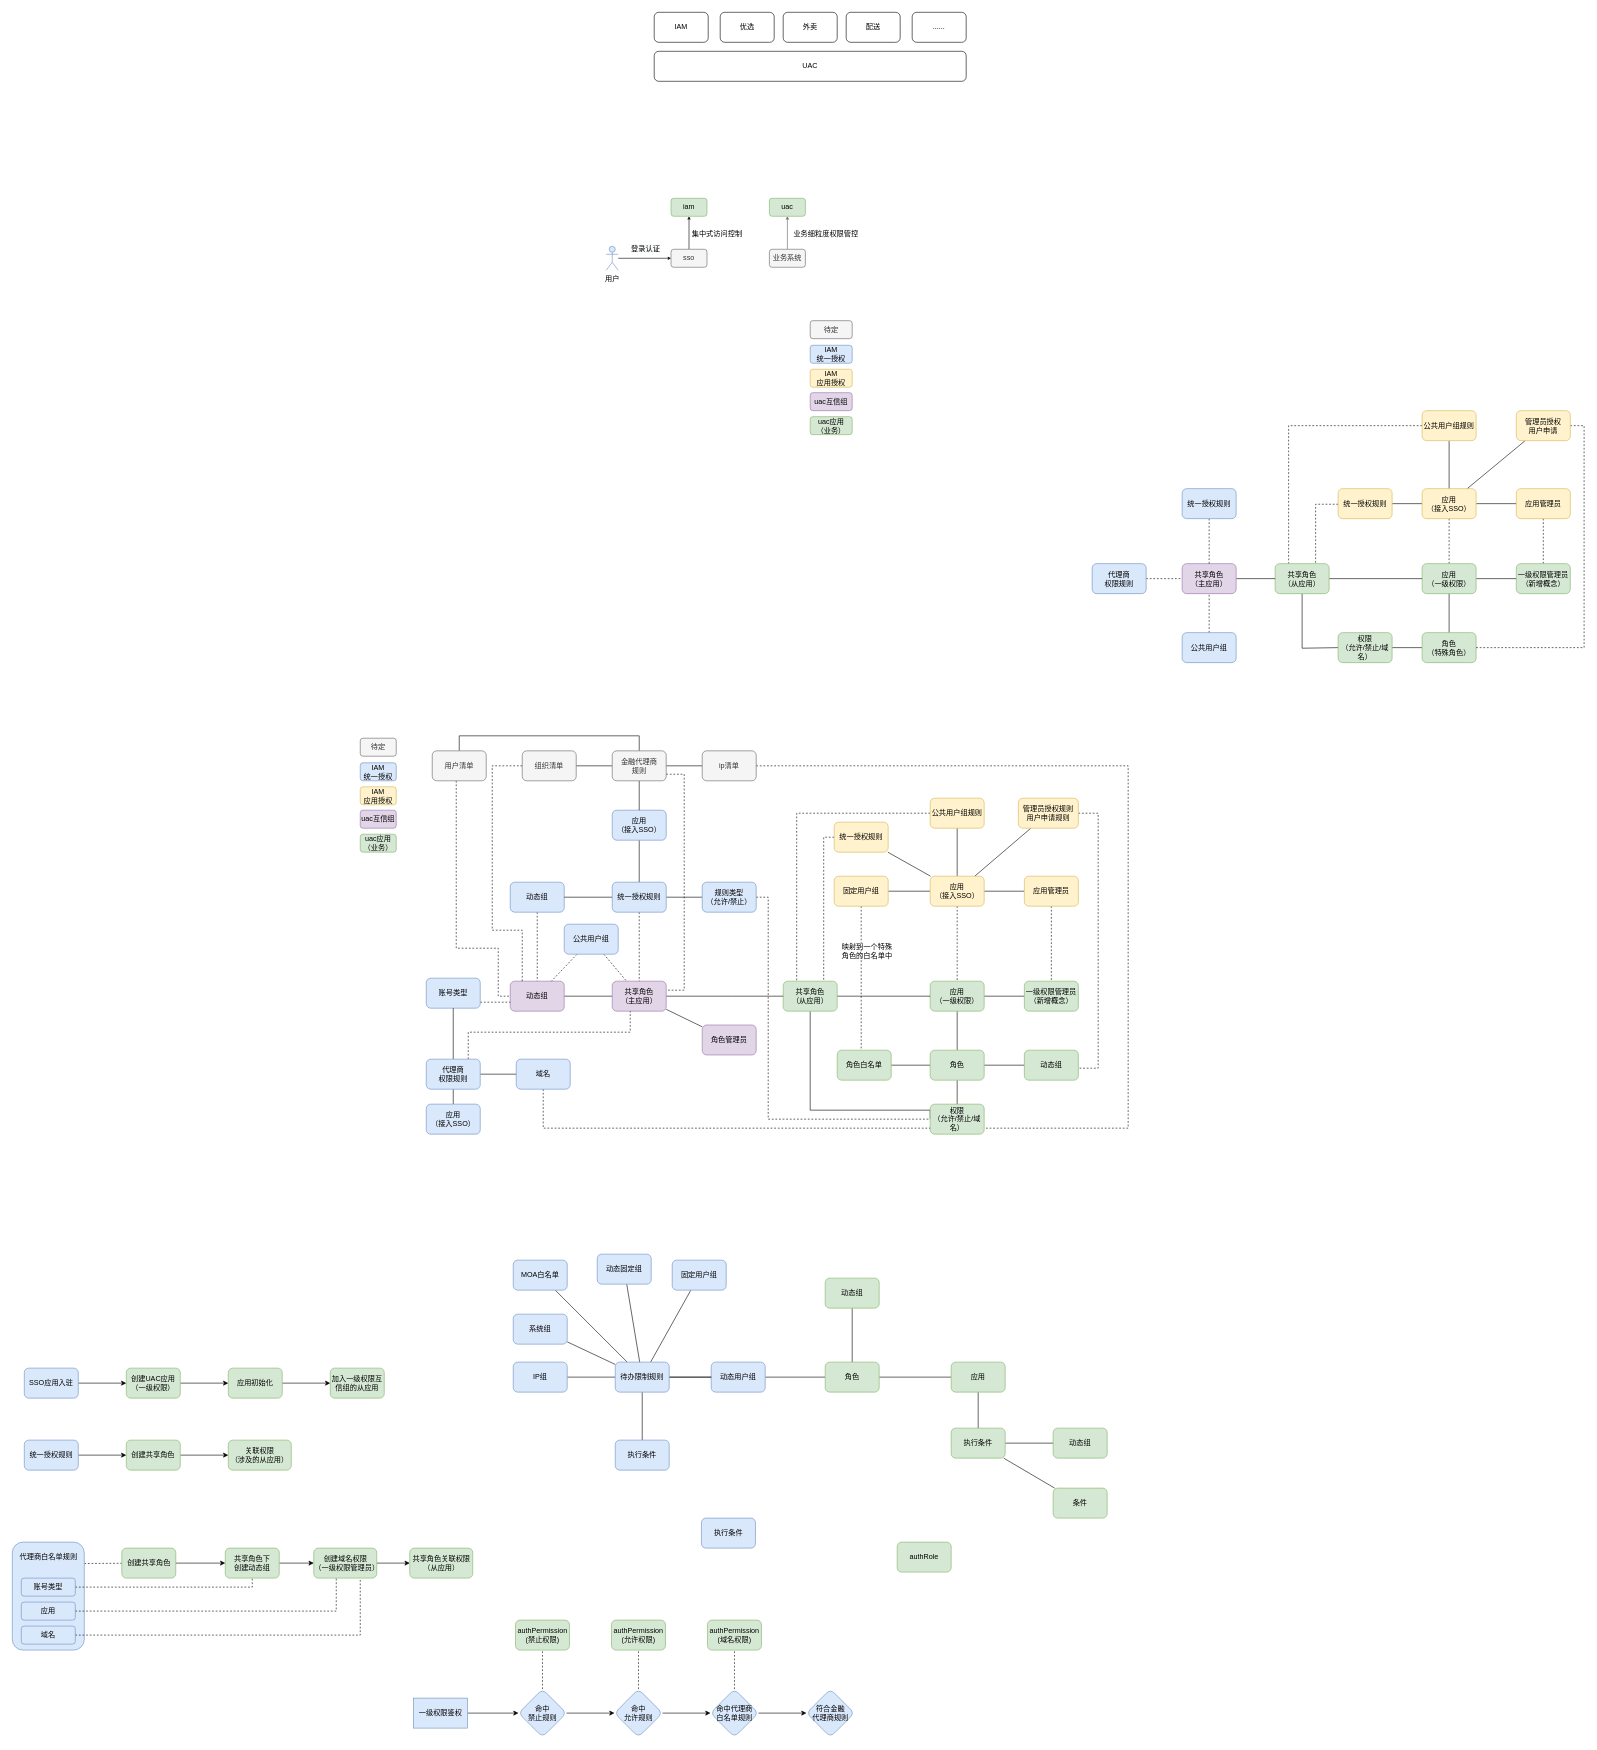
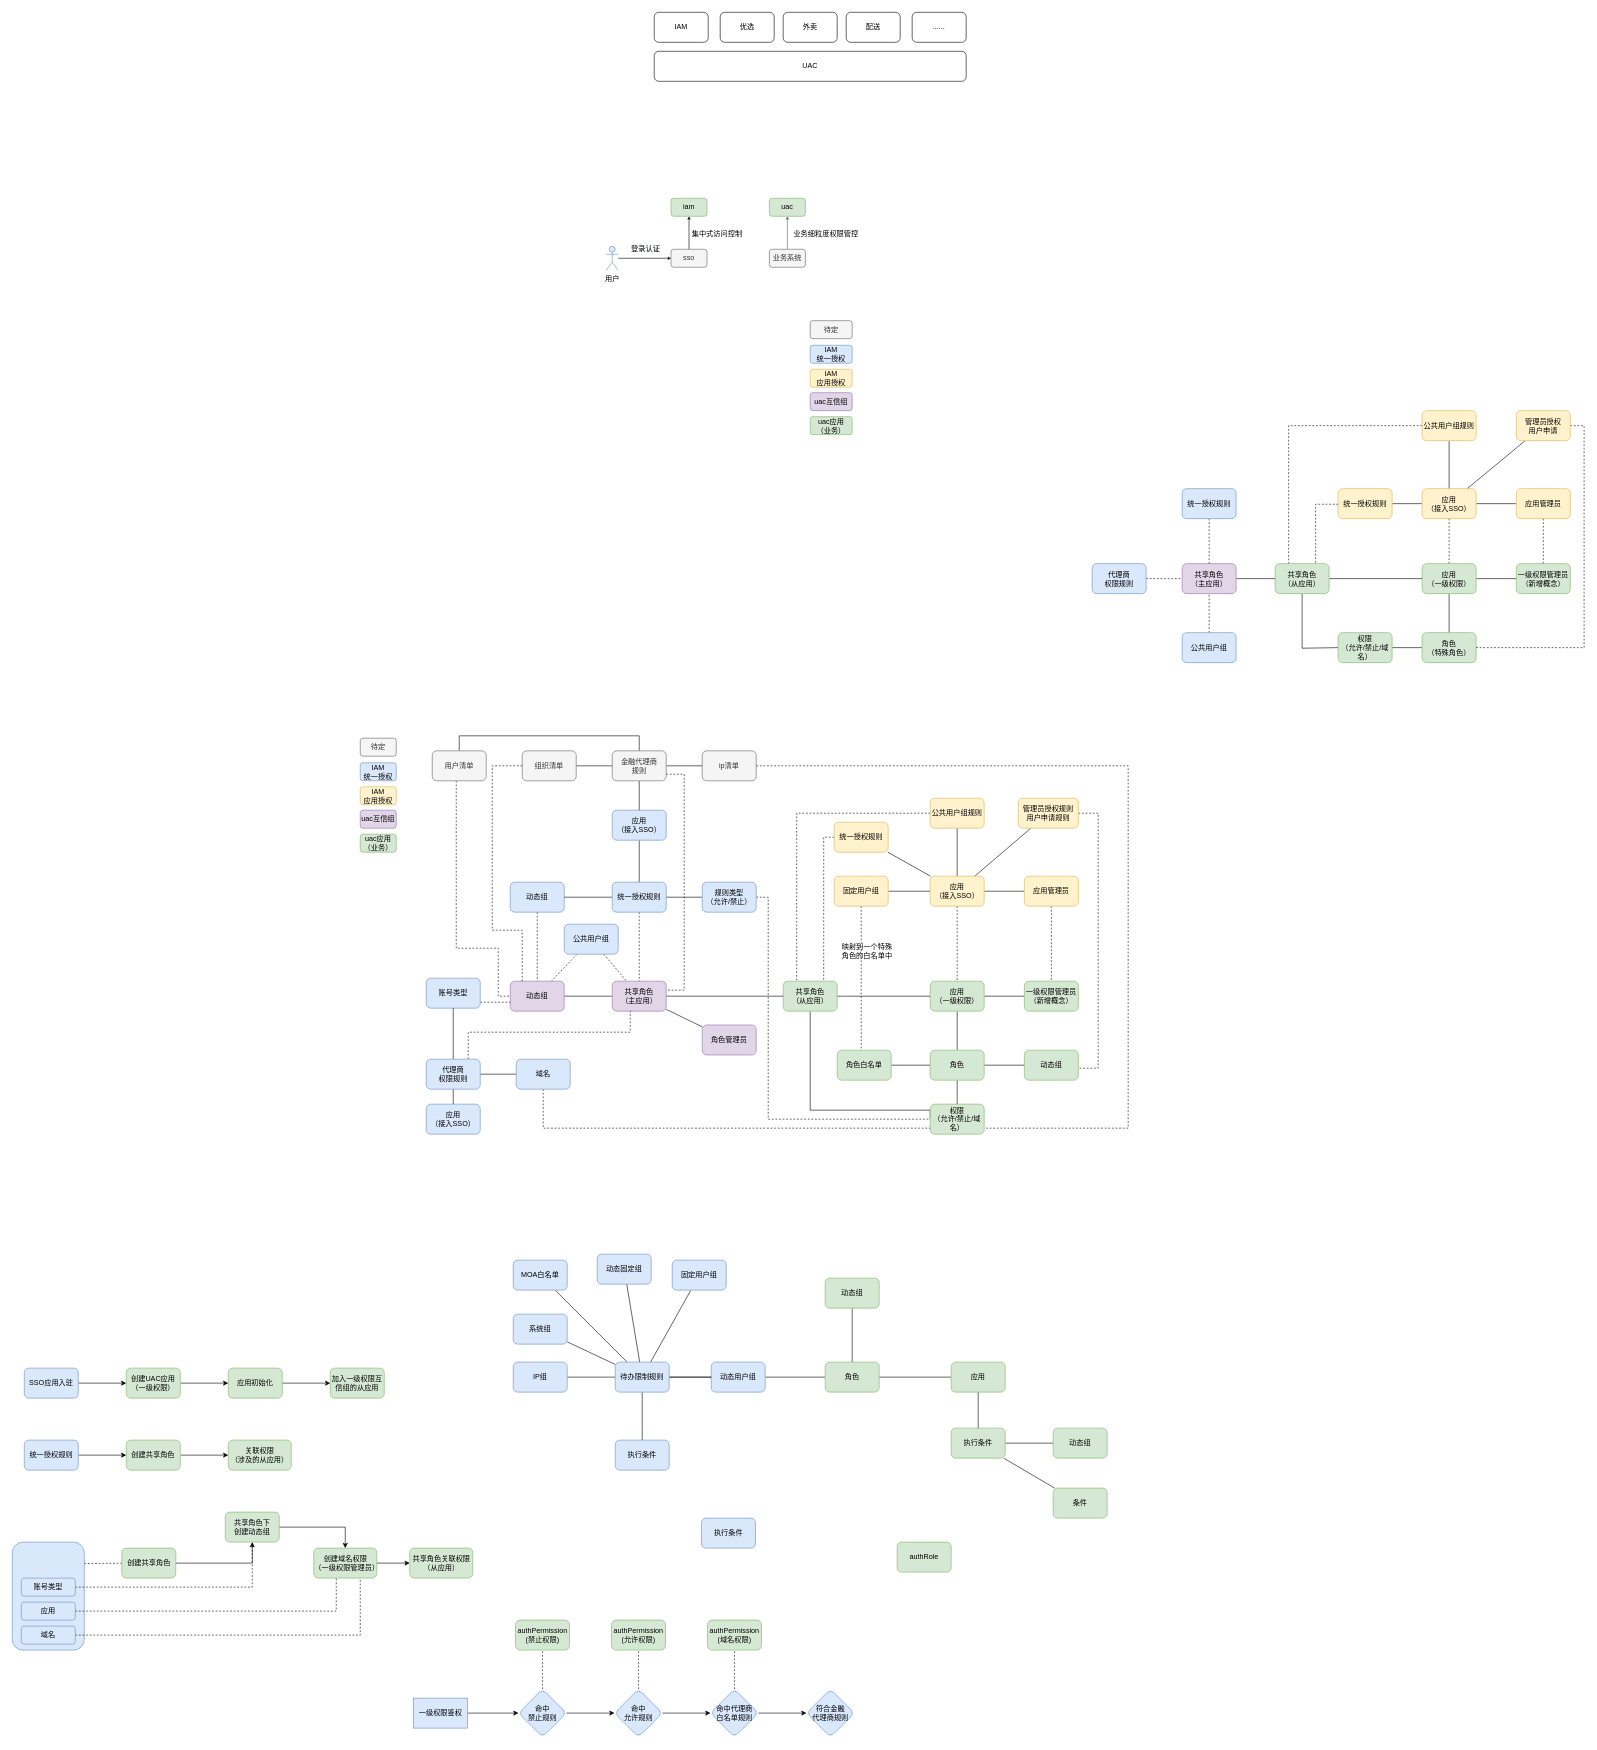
(48, 1557) -> none
(252, 1563) -> (252, 1527)
